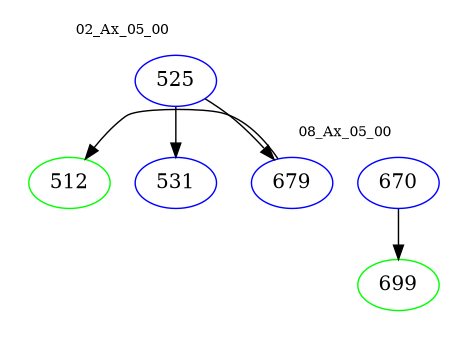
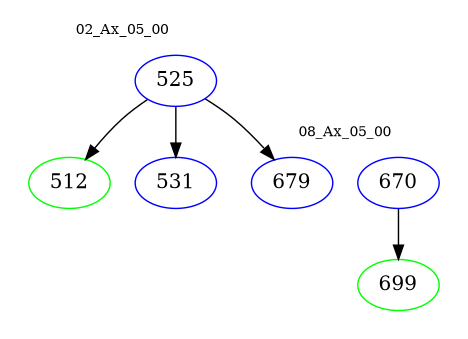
(188, 110) -> (119, 122)
